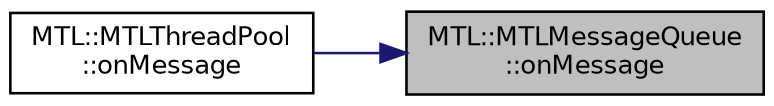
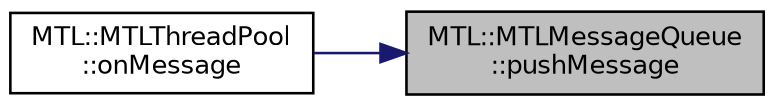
(585, 53) -> (585, 53)
